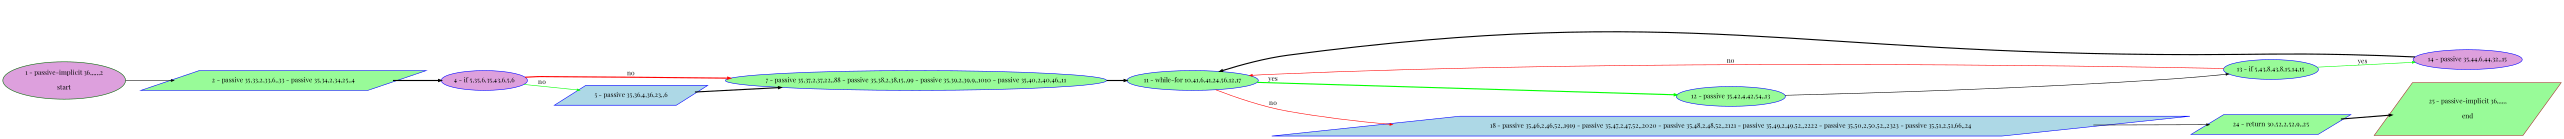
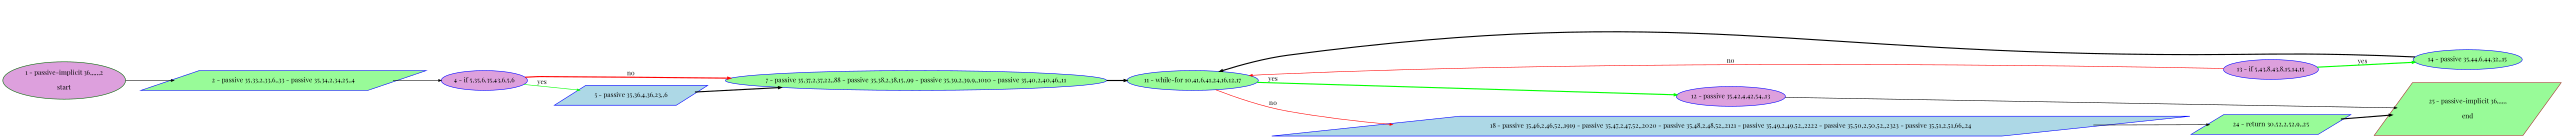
(2468, 60) -> (2468, 60)
(2365, 65) -> (2365, 65)
(2271, 69) -> (2271, 69)
(416, 80) -> (416, 80)
(1193, 80) -> (1193, 80)
(542, 82) -> (542, 82)
(2006, 88) -> (2090, 103)
(1731, 96) -> (1731, 96)
